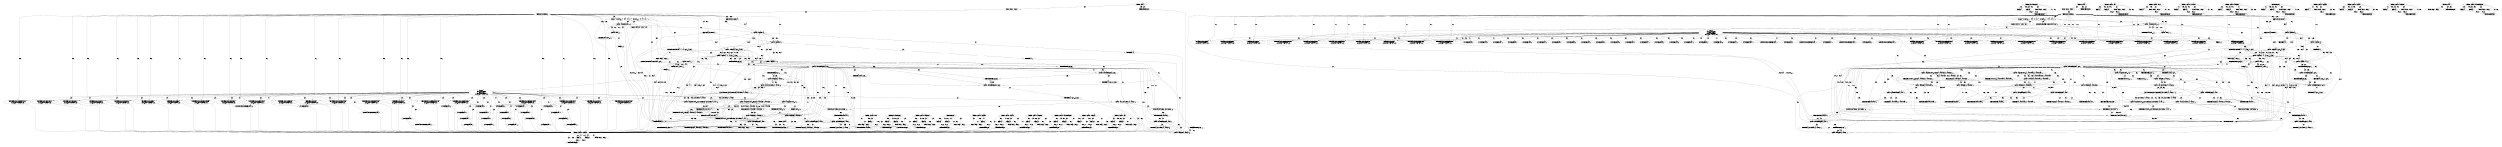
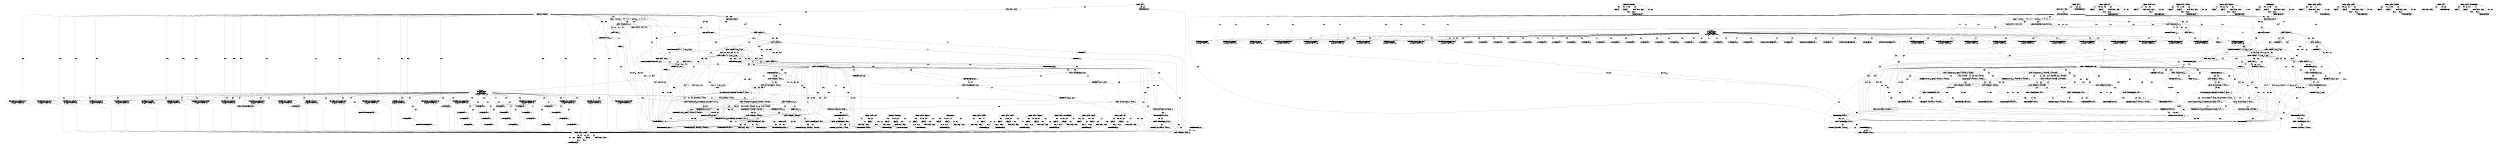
(2023, 102) -> none
